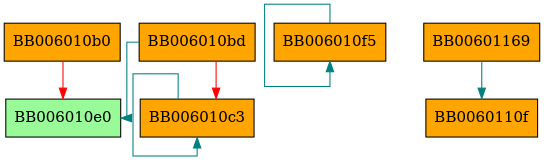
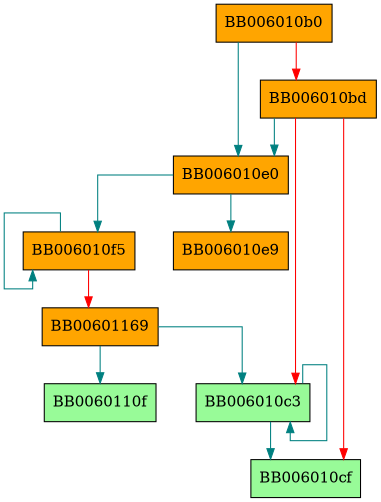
none -> (296, 56)
(63, 75) -> (238, 94)
(63, 118) -> (231, 175)
(197, 118) -> (253, 403)
(482, 118) -> (100, 403)
none -> (112, 175)
none -> (231, 251)
none -> (89, 283)
none -> (223, 327)
none -> (306, 479)
